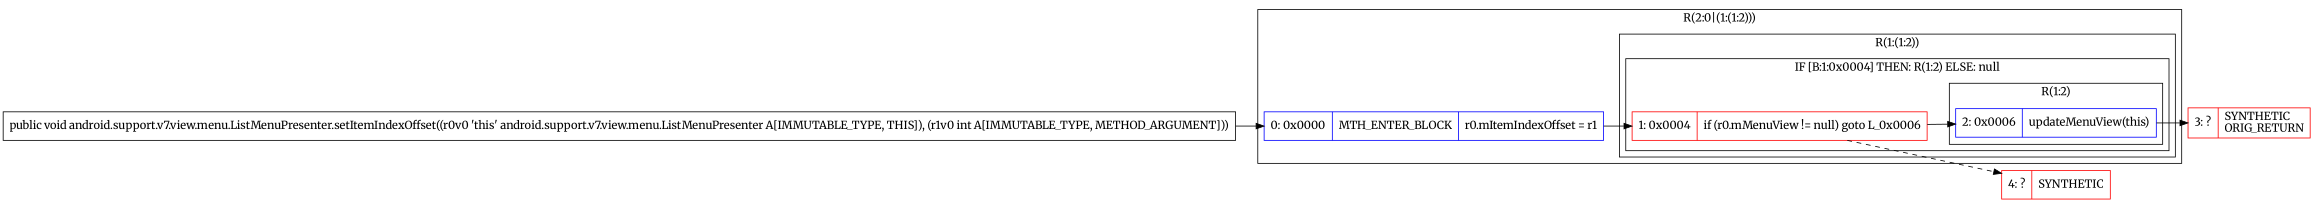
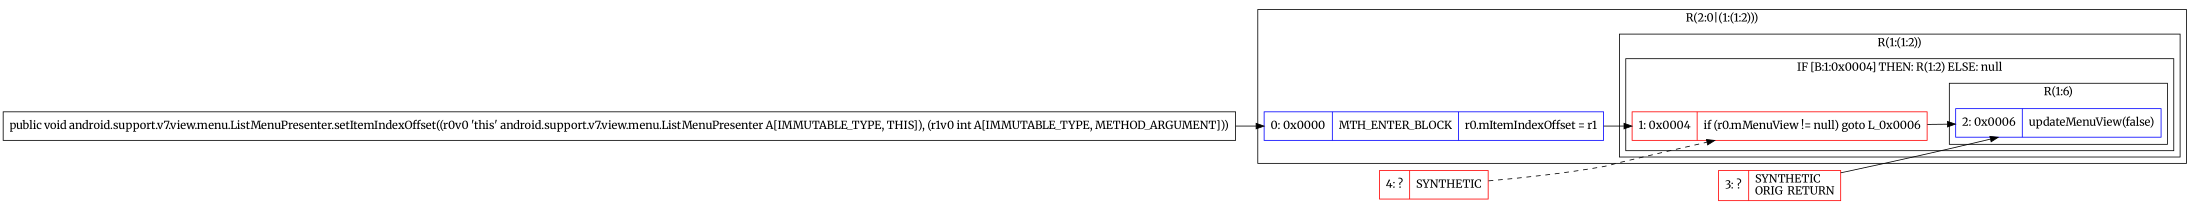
(2056, 92) -> (2058, 92)
(2089, 123) -> (2092, 123)
(2168, 123) -> (1916, 156)
(1920, 156) -> (1593, 168)
